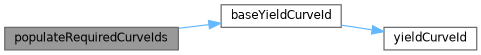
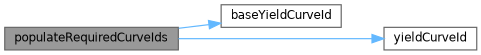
(357, 27) -> (275, 39)
